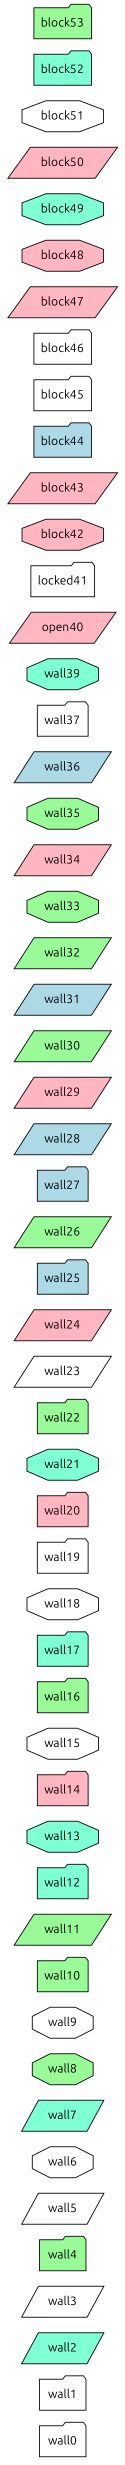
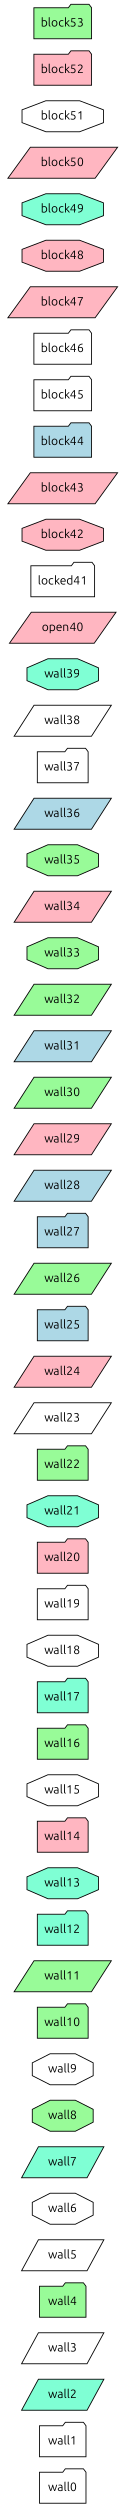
(63, 70) -> (63, 70)
none -> (63, 721)
